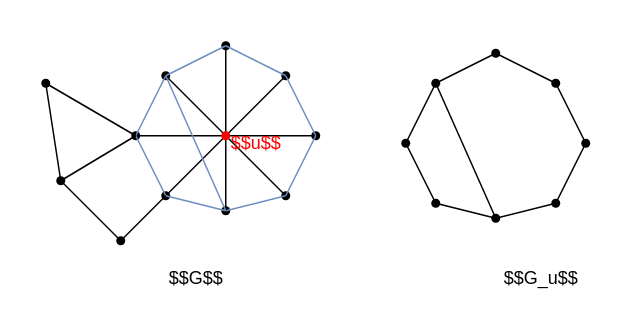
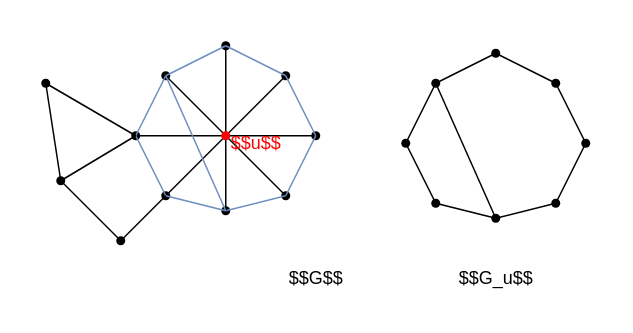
(196, 278) -> (316, 278)
(541, 278) -> (496, 278)
